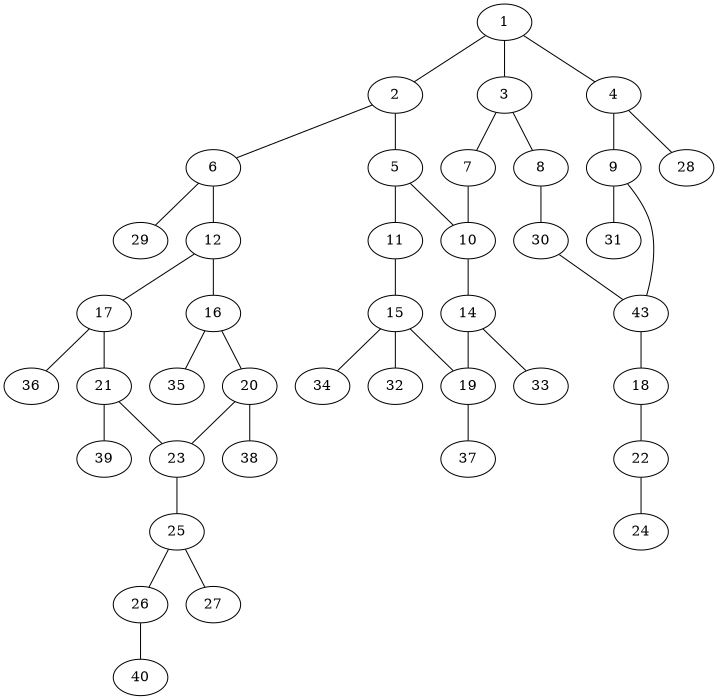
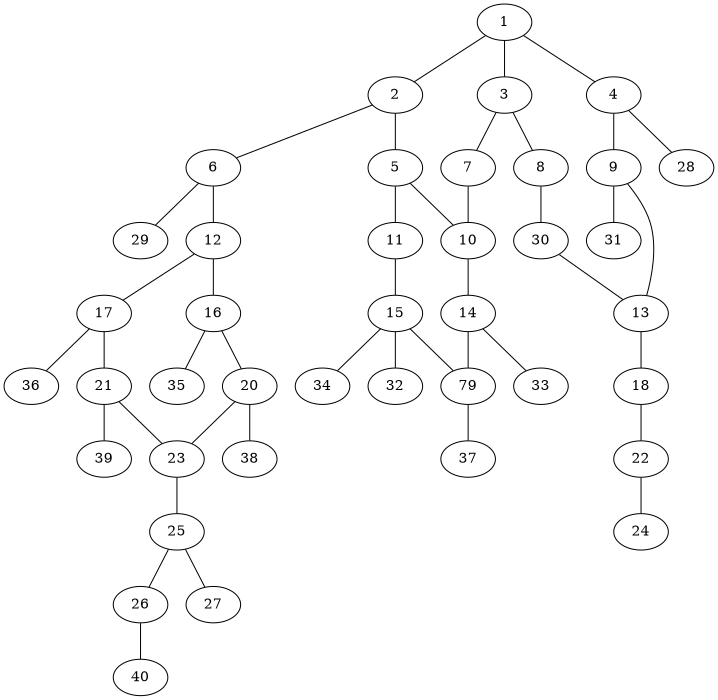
(641, 313) -> (641, 313)
(468, 386) -> (468, 386)
